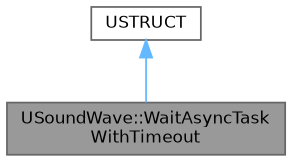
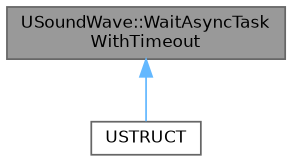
(146, 80) -> (146, 99)
